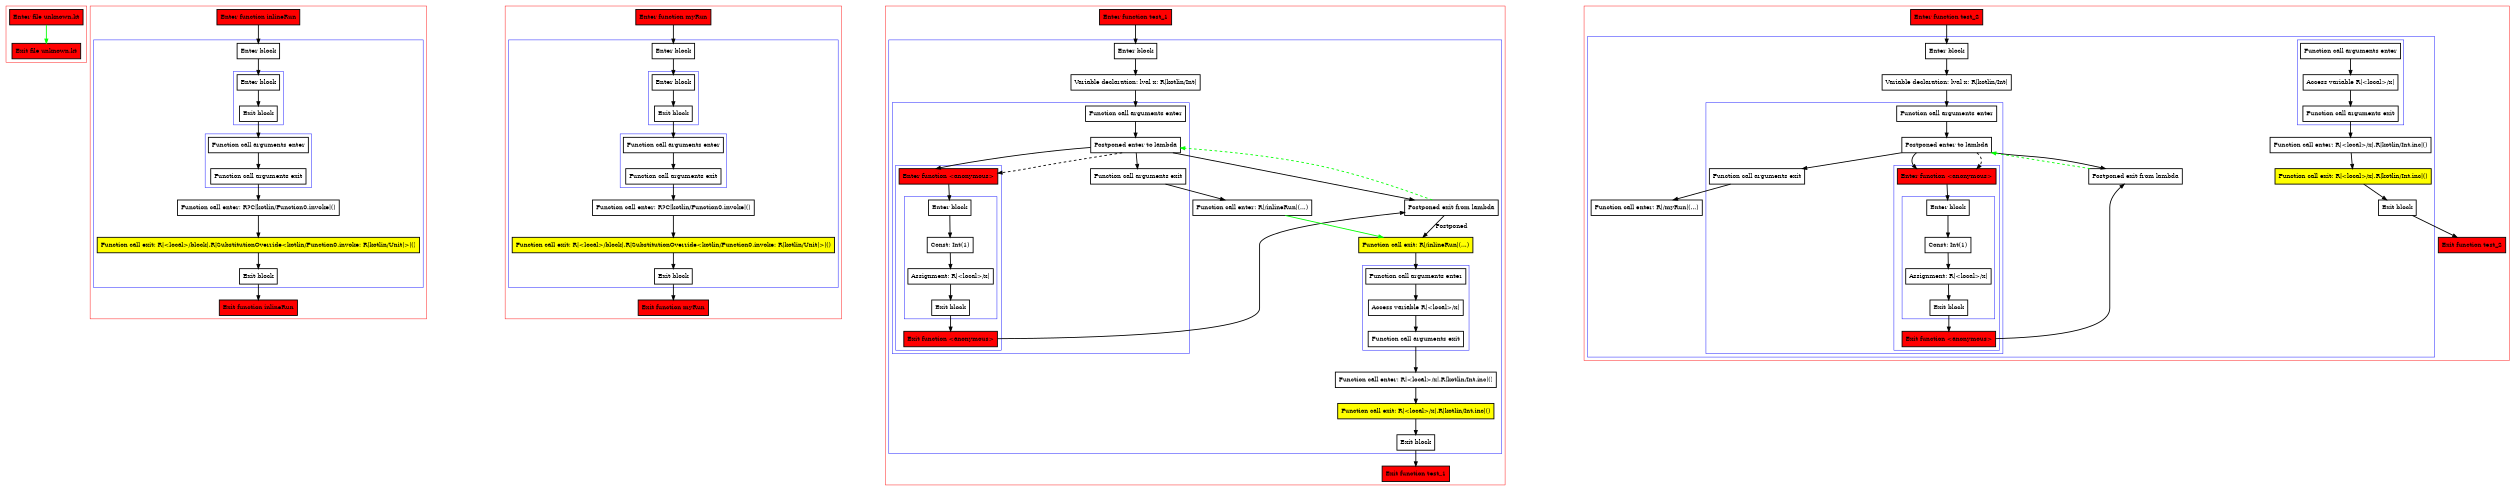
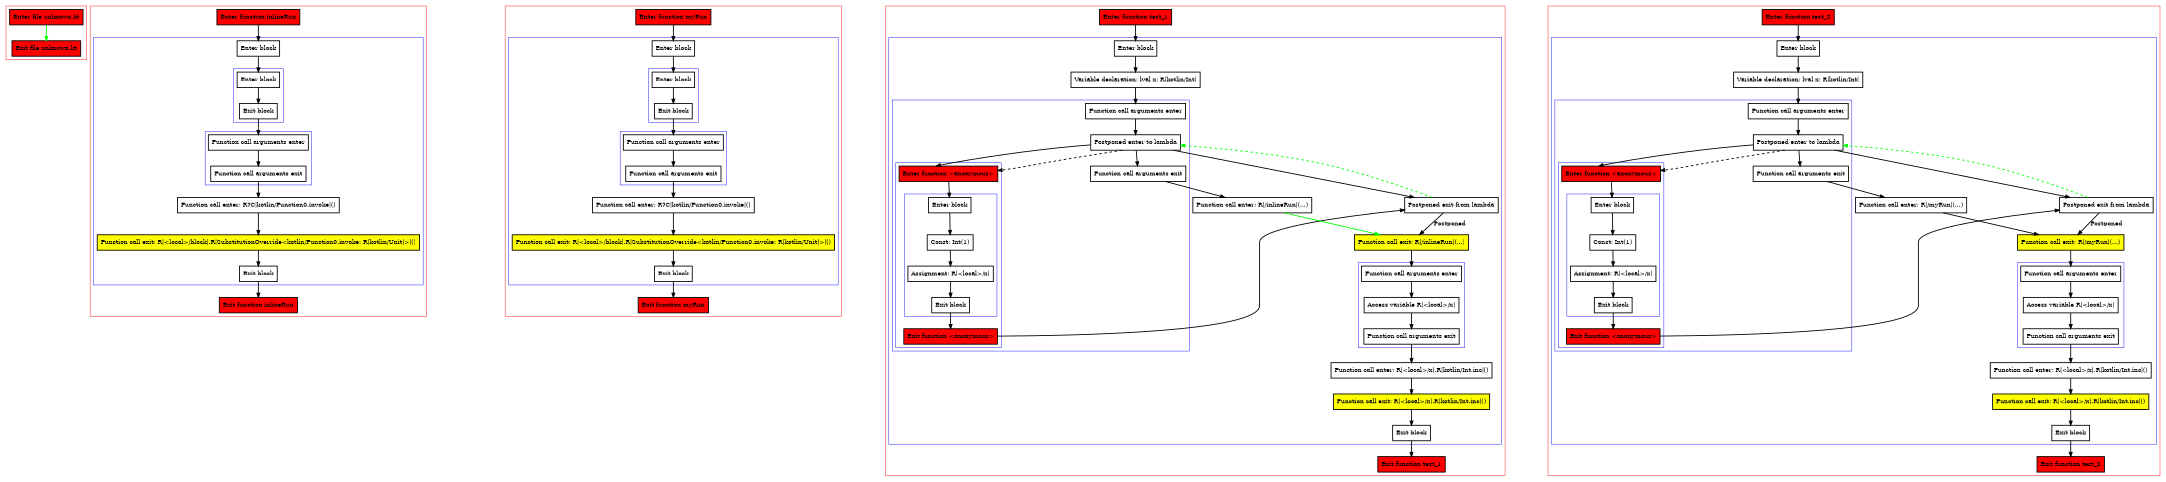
none -> (2071, 242)
